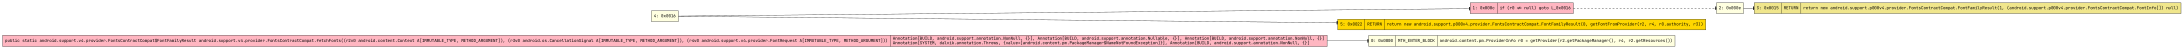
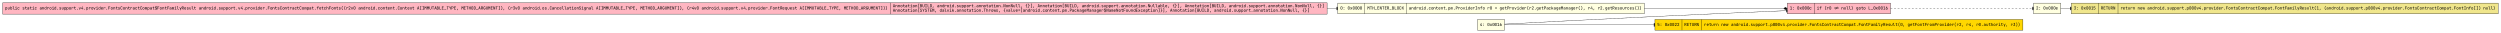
none -> (1714, 8)
